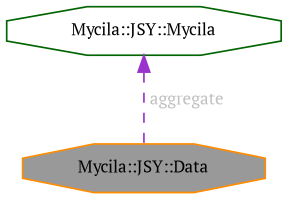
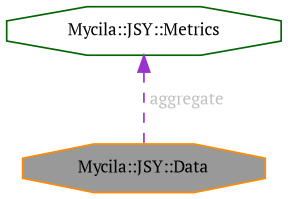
(144, 31) -> (144, 31)
